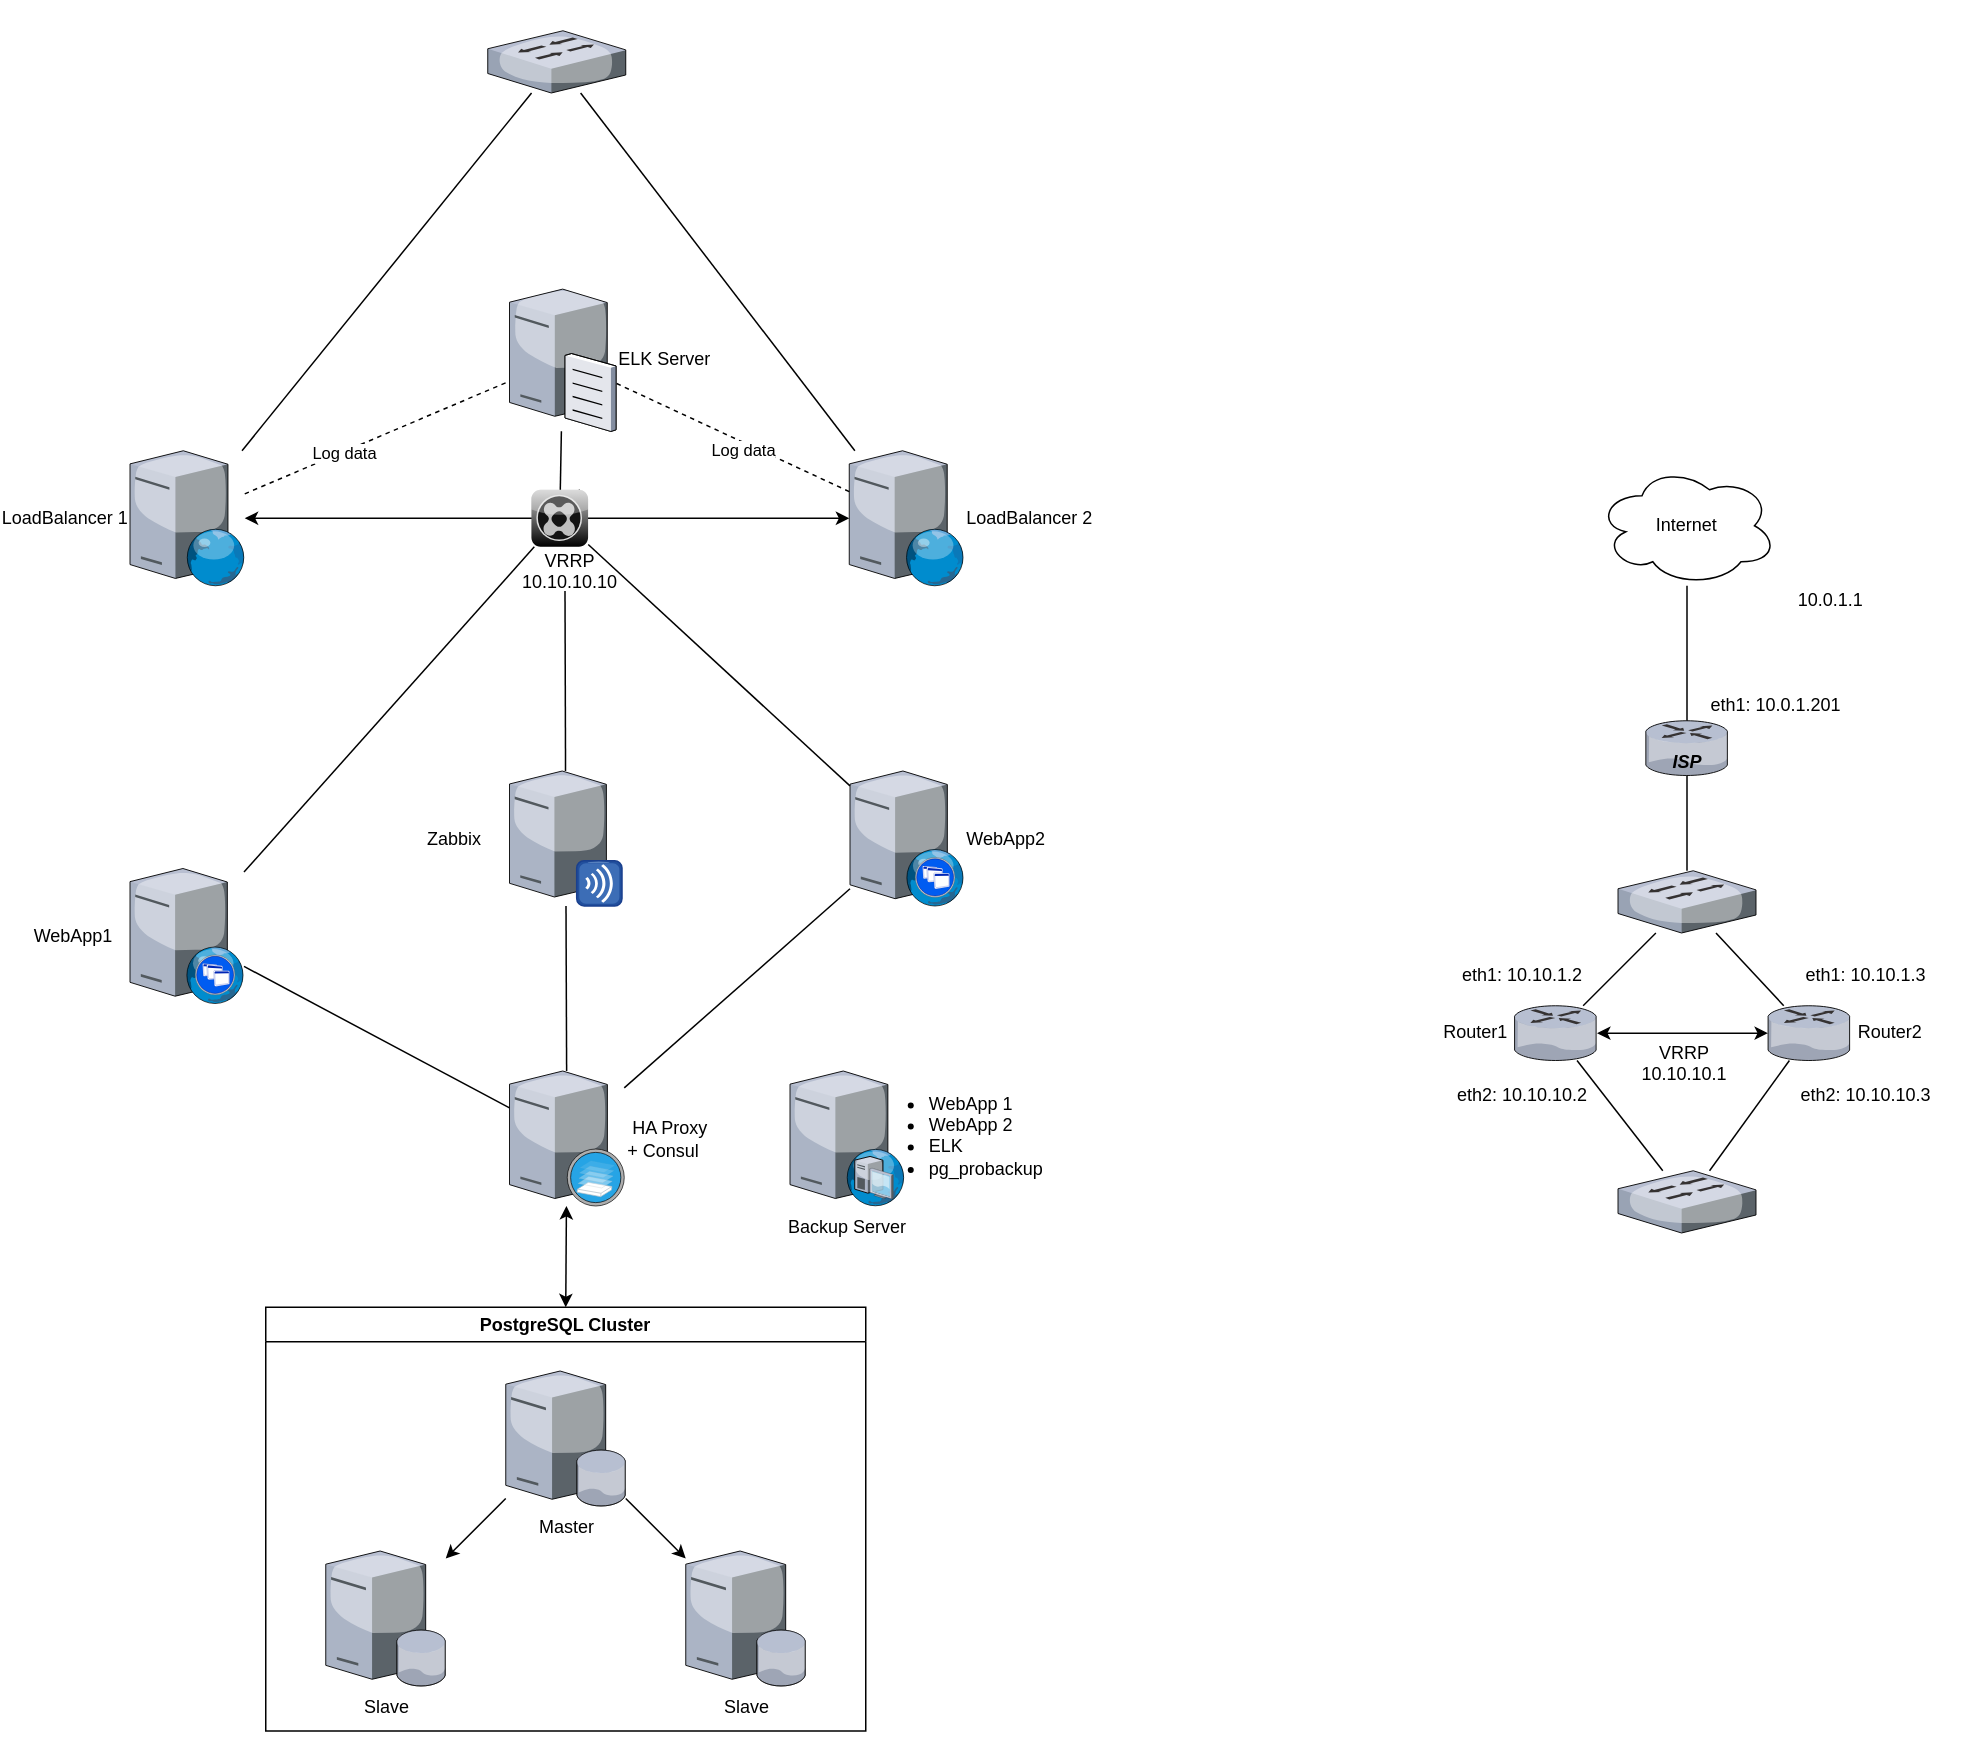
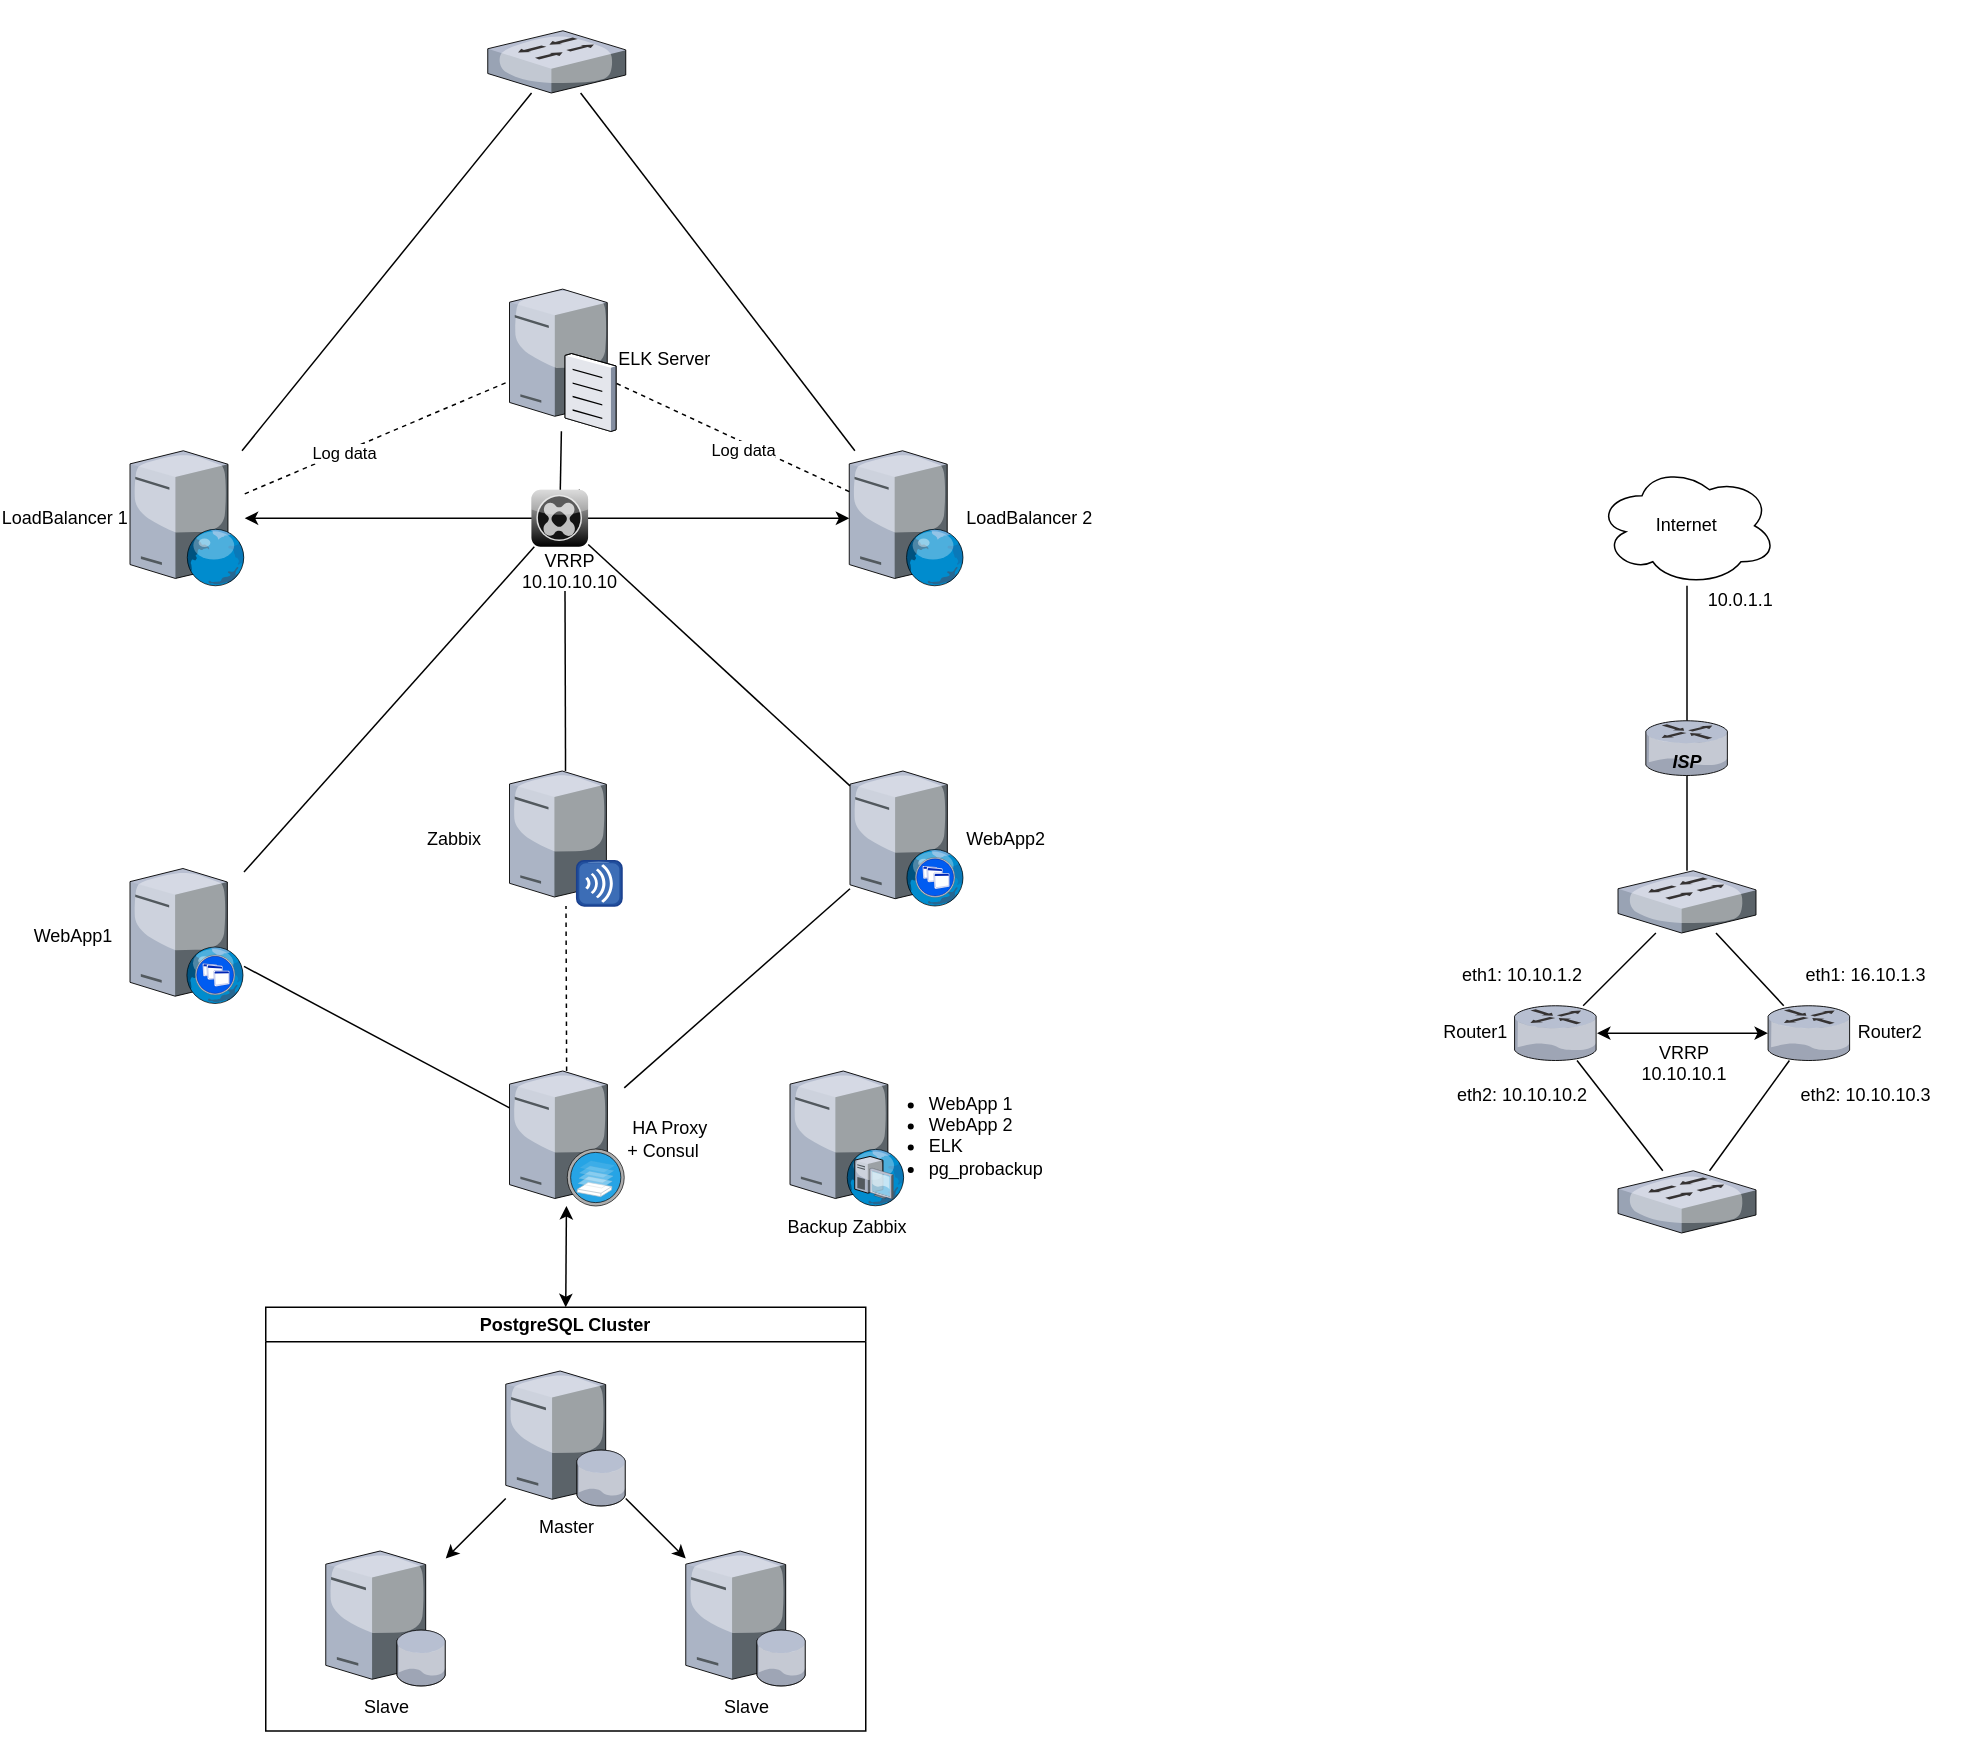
(1830, 601) -> (1740, 601)
(1776, 706) -> none
(1866, 976) -> (1866, 976)
(566, 988) -> (566, 988)
(848, 1228) -> (848, 1228)
